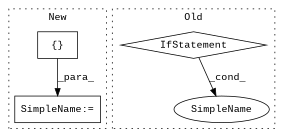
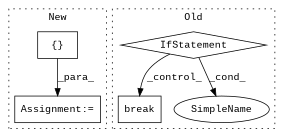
(58, 109) -> (58, 109)
none -> (140, 109)
